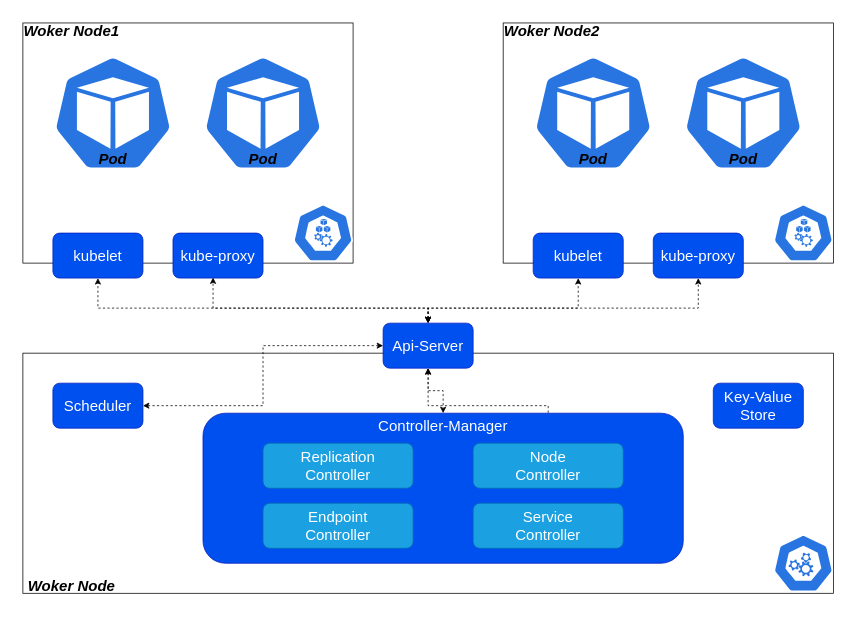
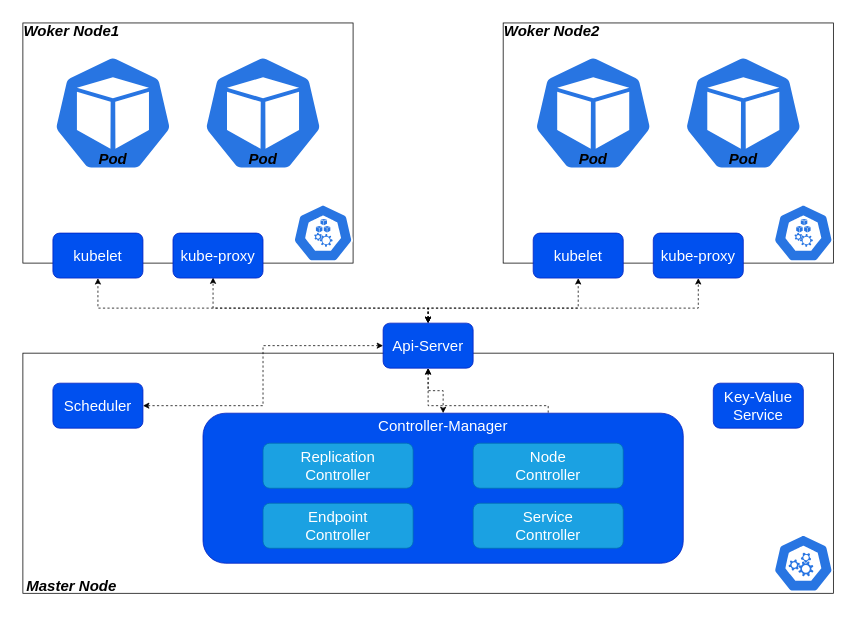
(758, 405) -> (758, 405)
(72, 585) -> (72, 585)
